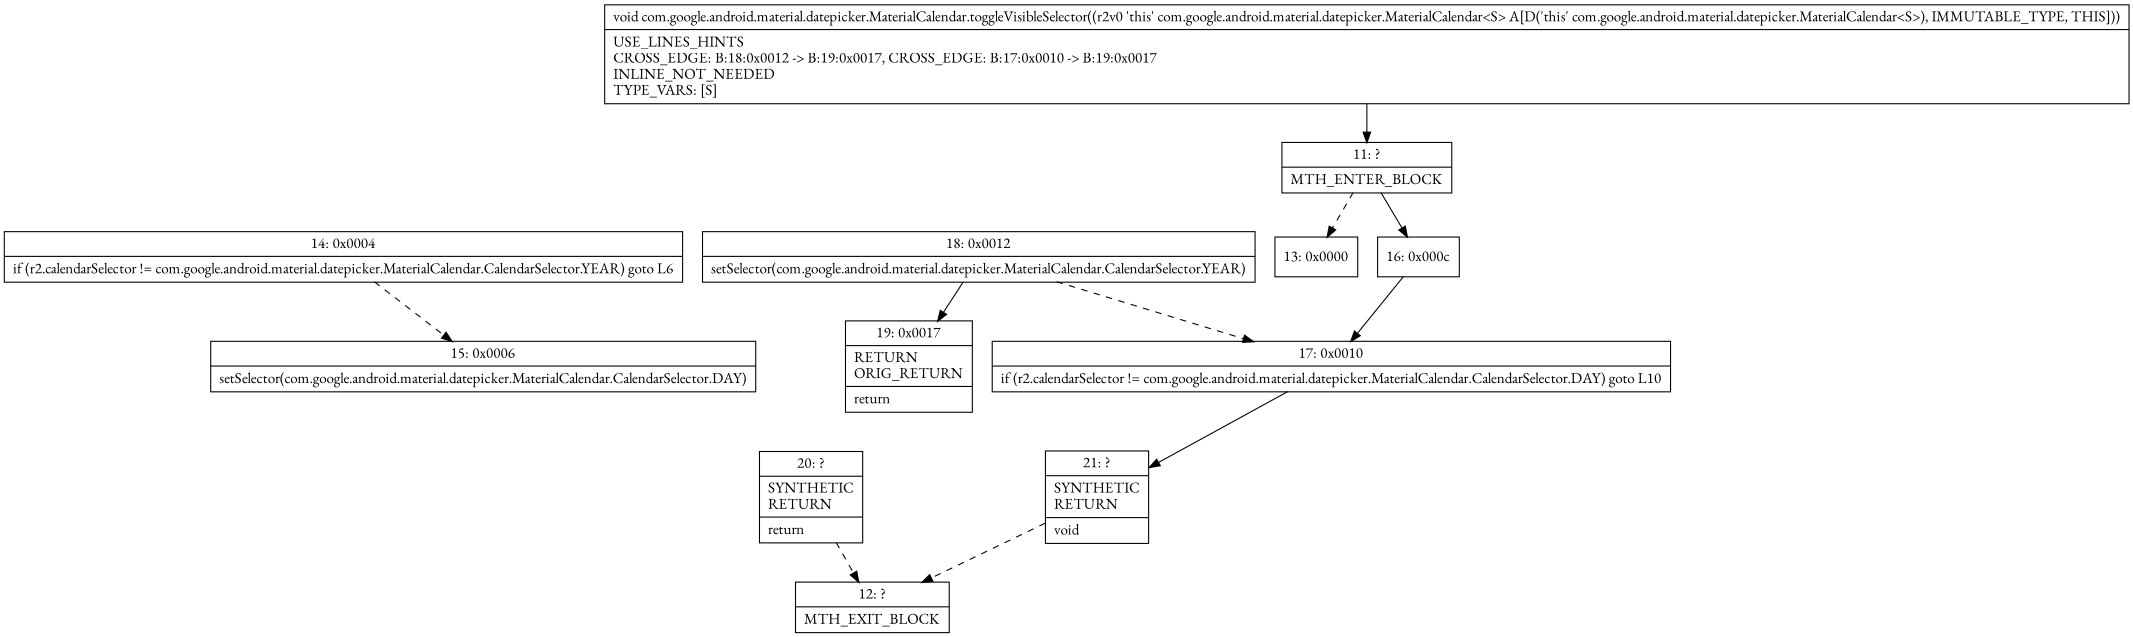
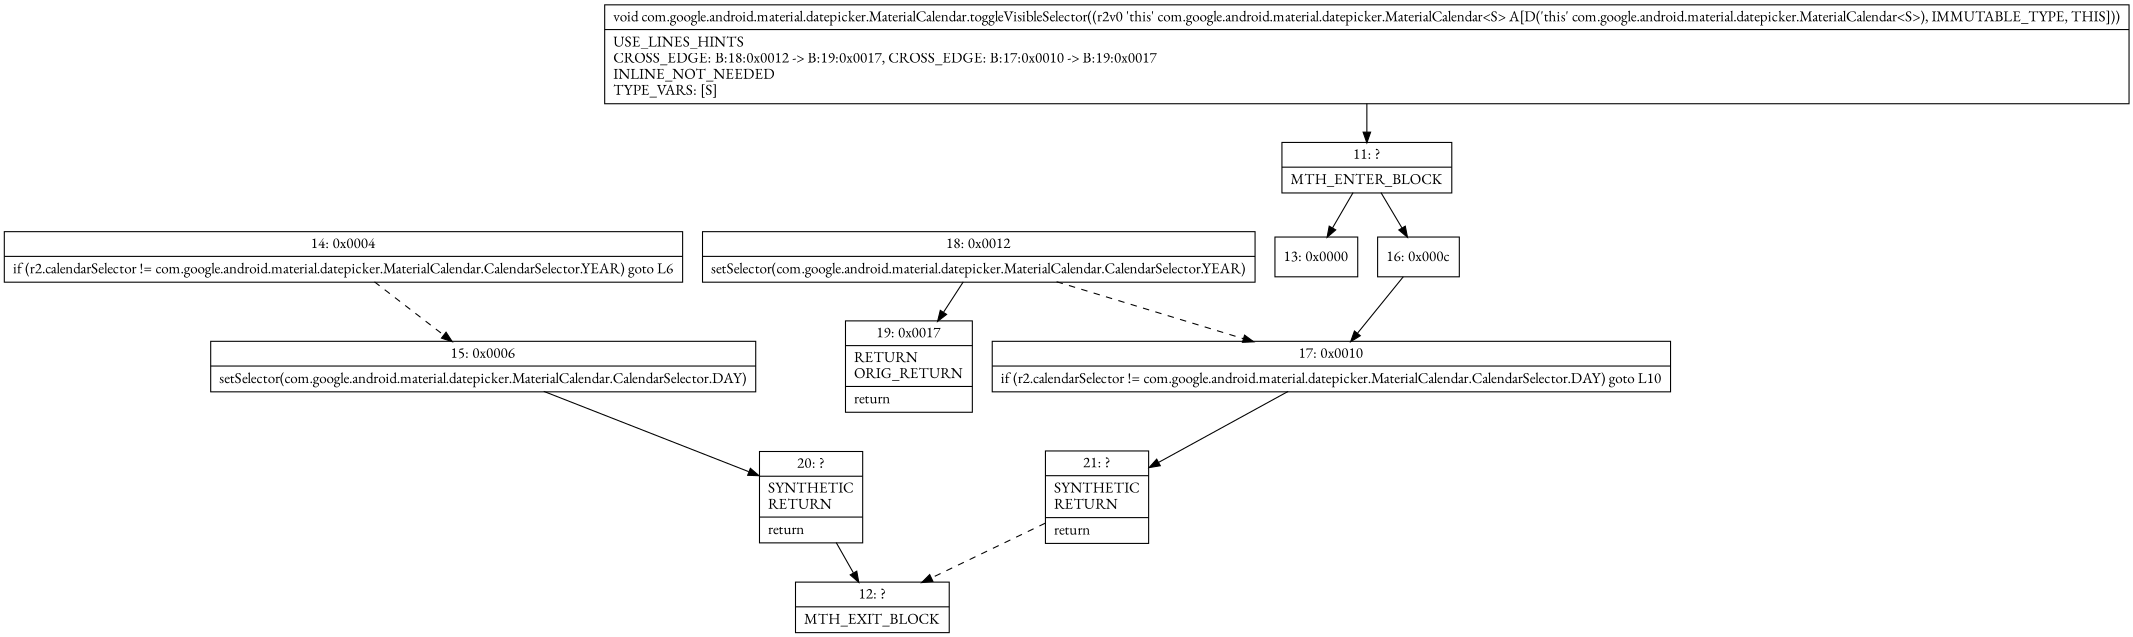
(1343, 210) -> (1343, 210)
none -> (646, 432)
(1067, 530) -> (1072, 530)
(845, 558) -> (845, 558)
